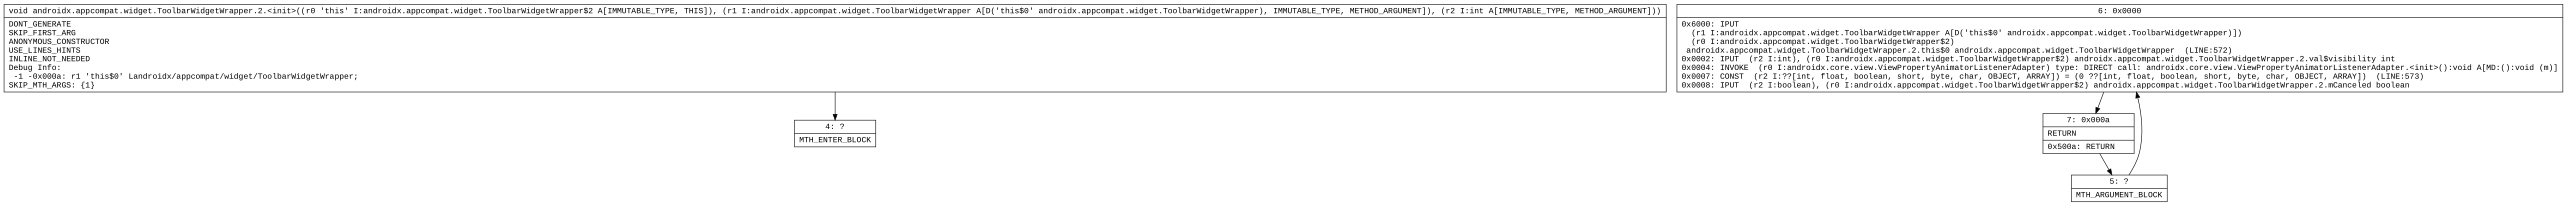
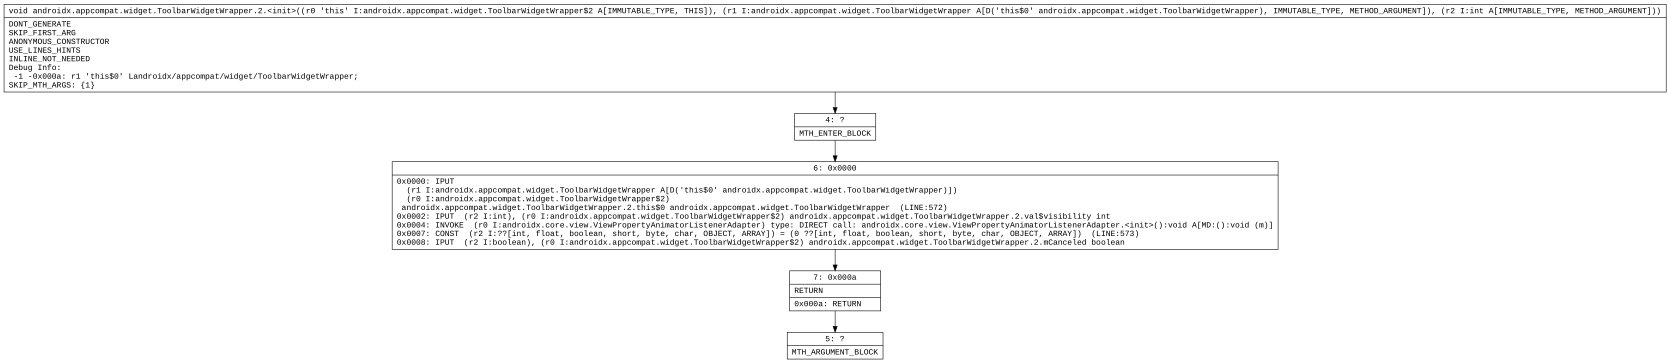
(1715, 24) -> (430, 181)
(2142, 138) -> (835, 148)
(2089, 147) -> (835, 304)
